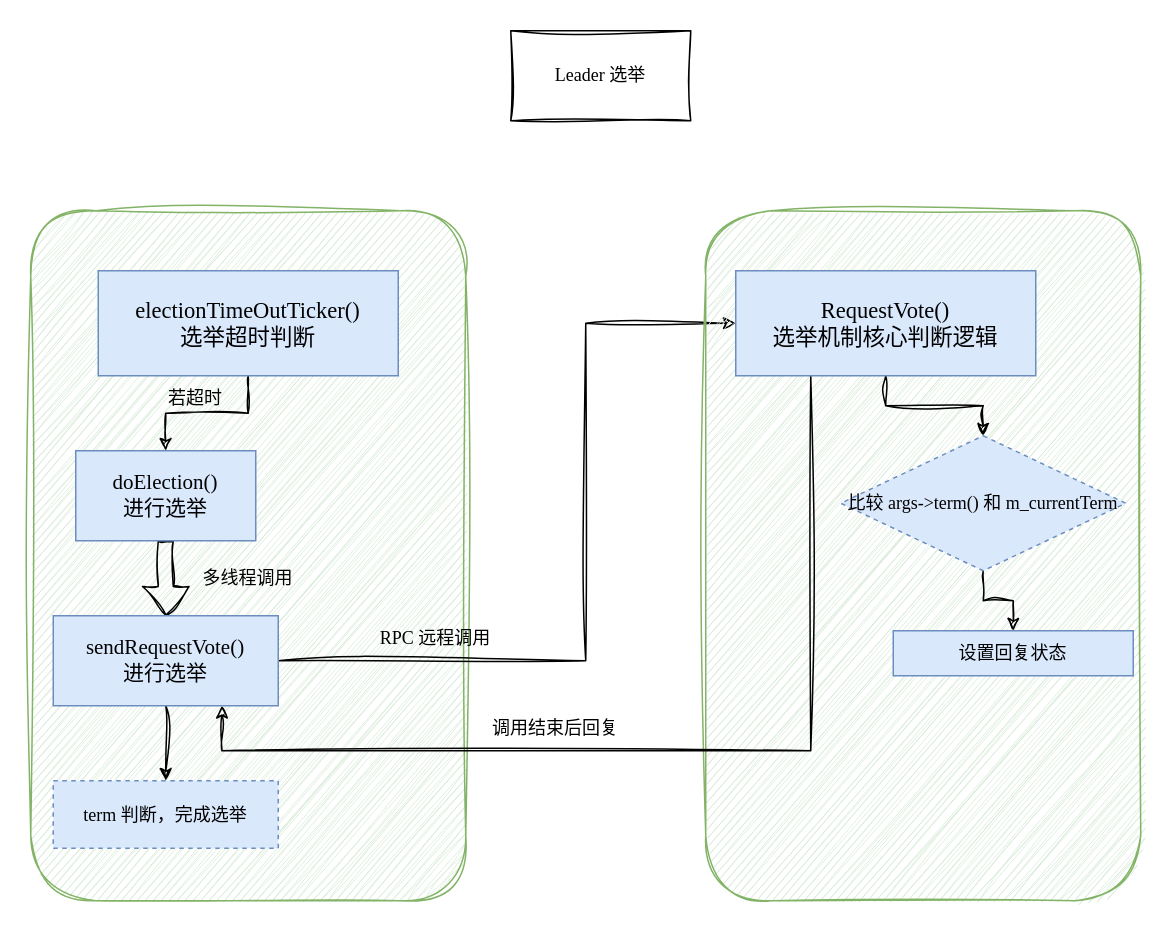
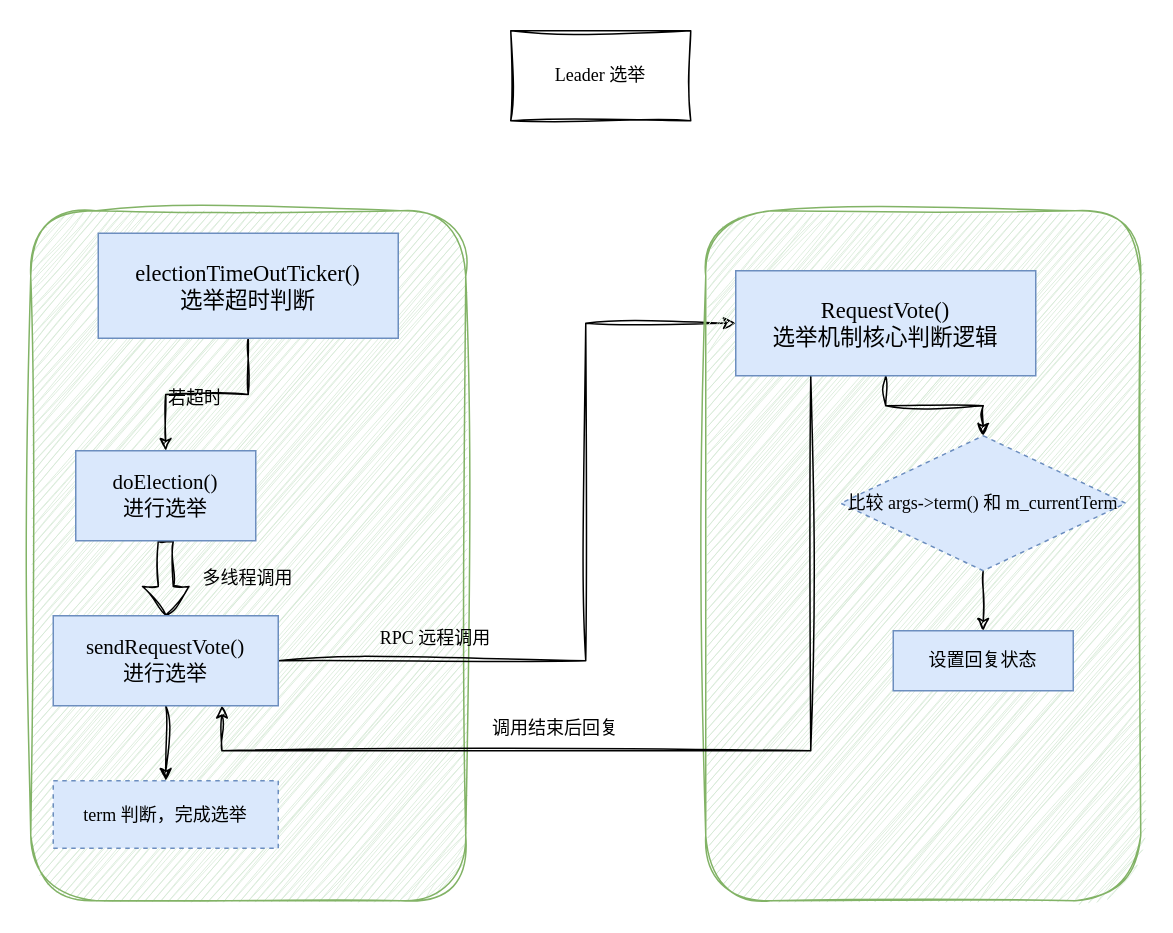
(248, 323) -> (248, 286)
(1013, 653) -> (983, 661)
